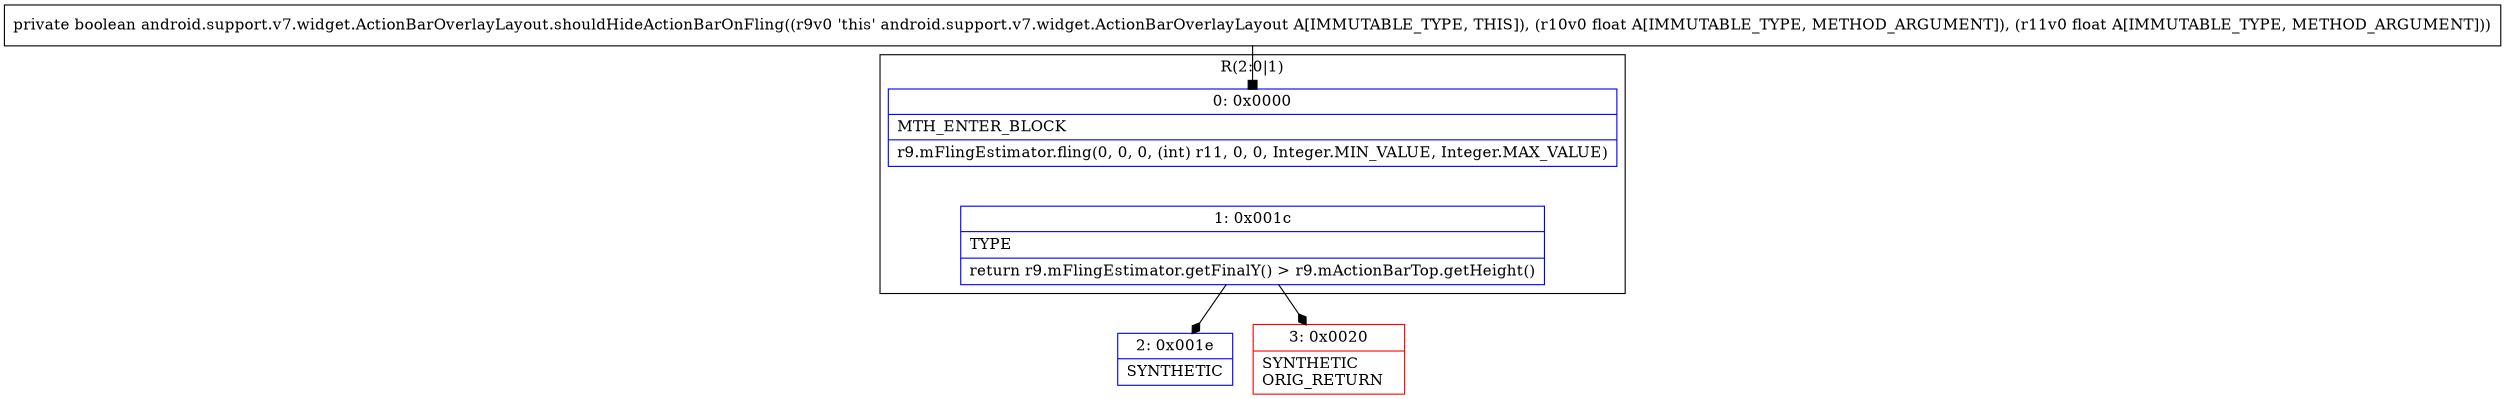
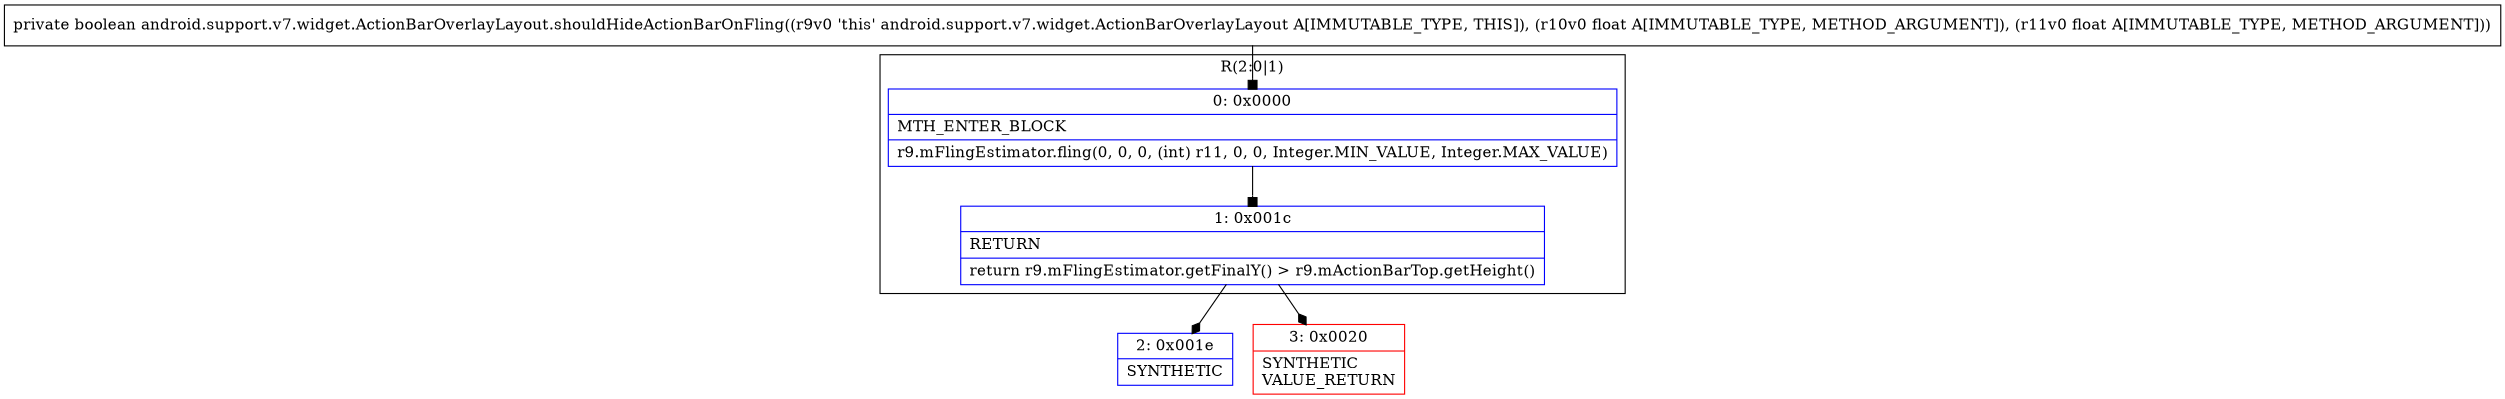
none -> (1253, 181)
(991, 244) -> (1006, 244)
(1323, 380) -> (1329, 380)
